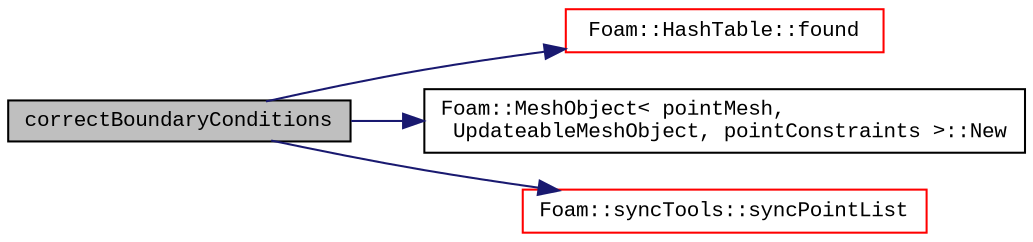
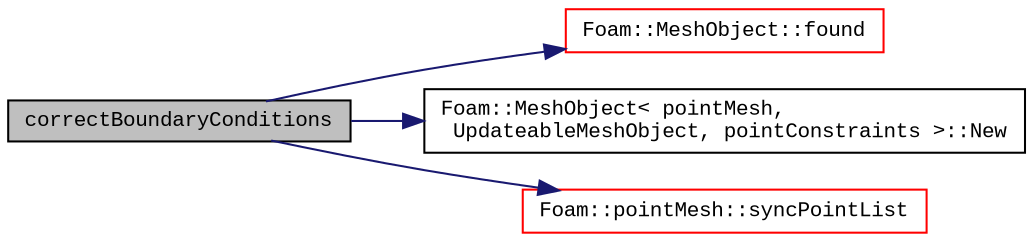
(725, 31) -> (725, 31)
(725, 211) -> (725, 211)
